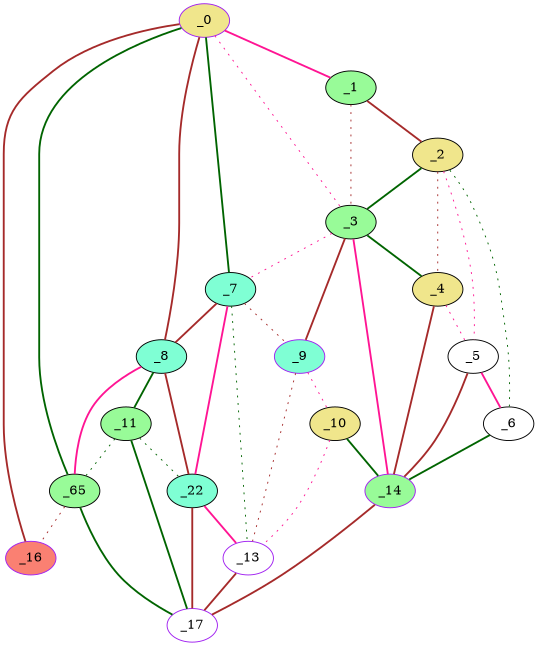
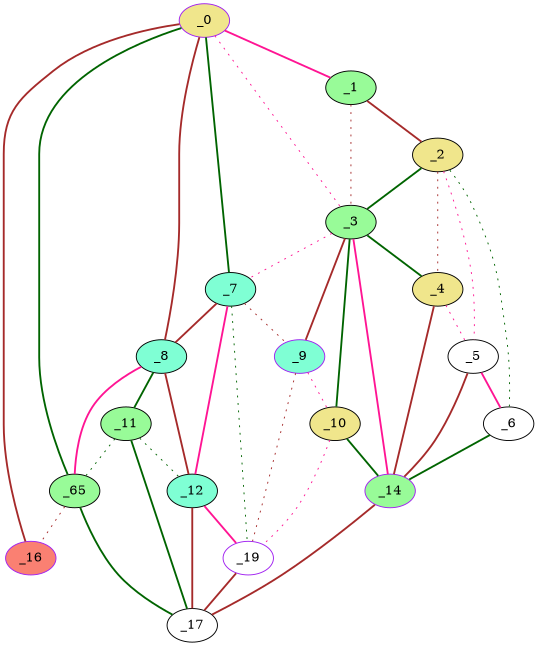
none -> (343, 323)
(192, 491) -> (192, 491)
(248, 558) -> (248, 558)
(192, 625) -> (192, 625)
